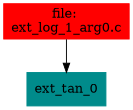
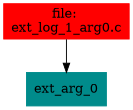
(66, 89) -> (66, 89)
